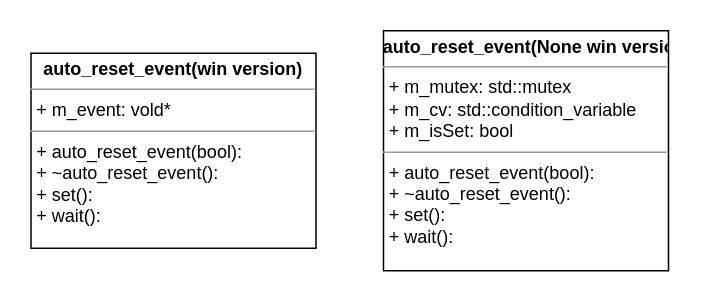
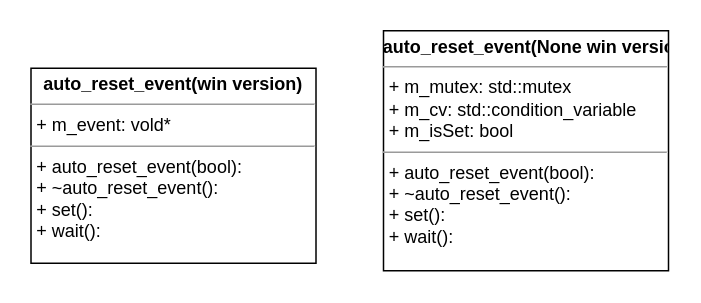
(173, 151) -> (173, 166)
